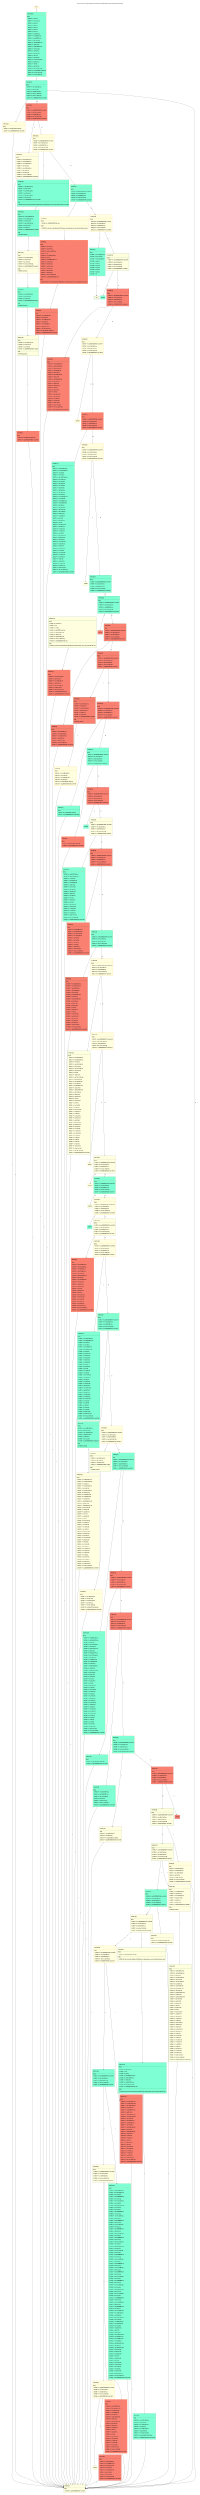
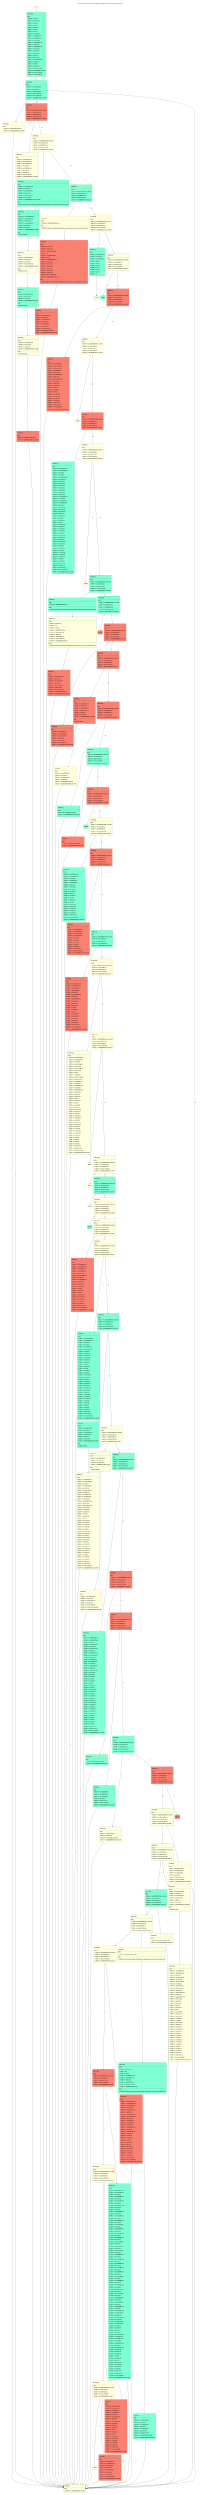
none -> (72, 605)
(103, 2078) -> (103, 2078)
